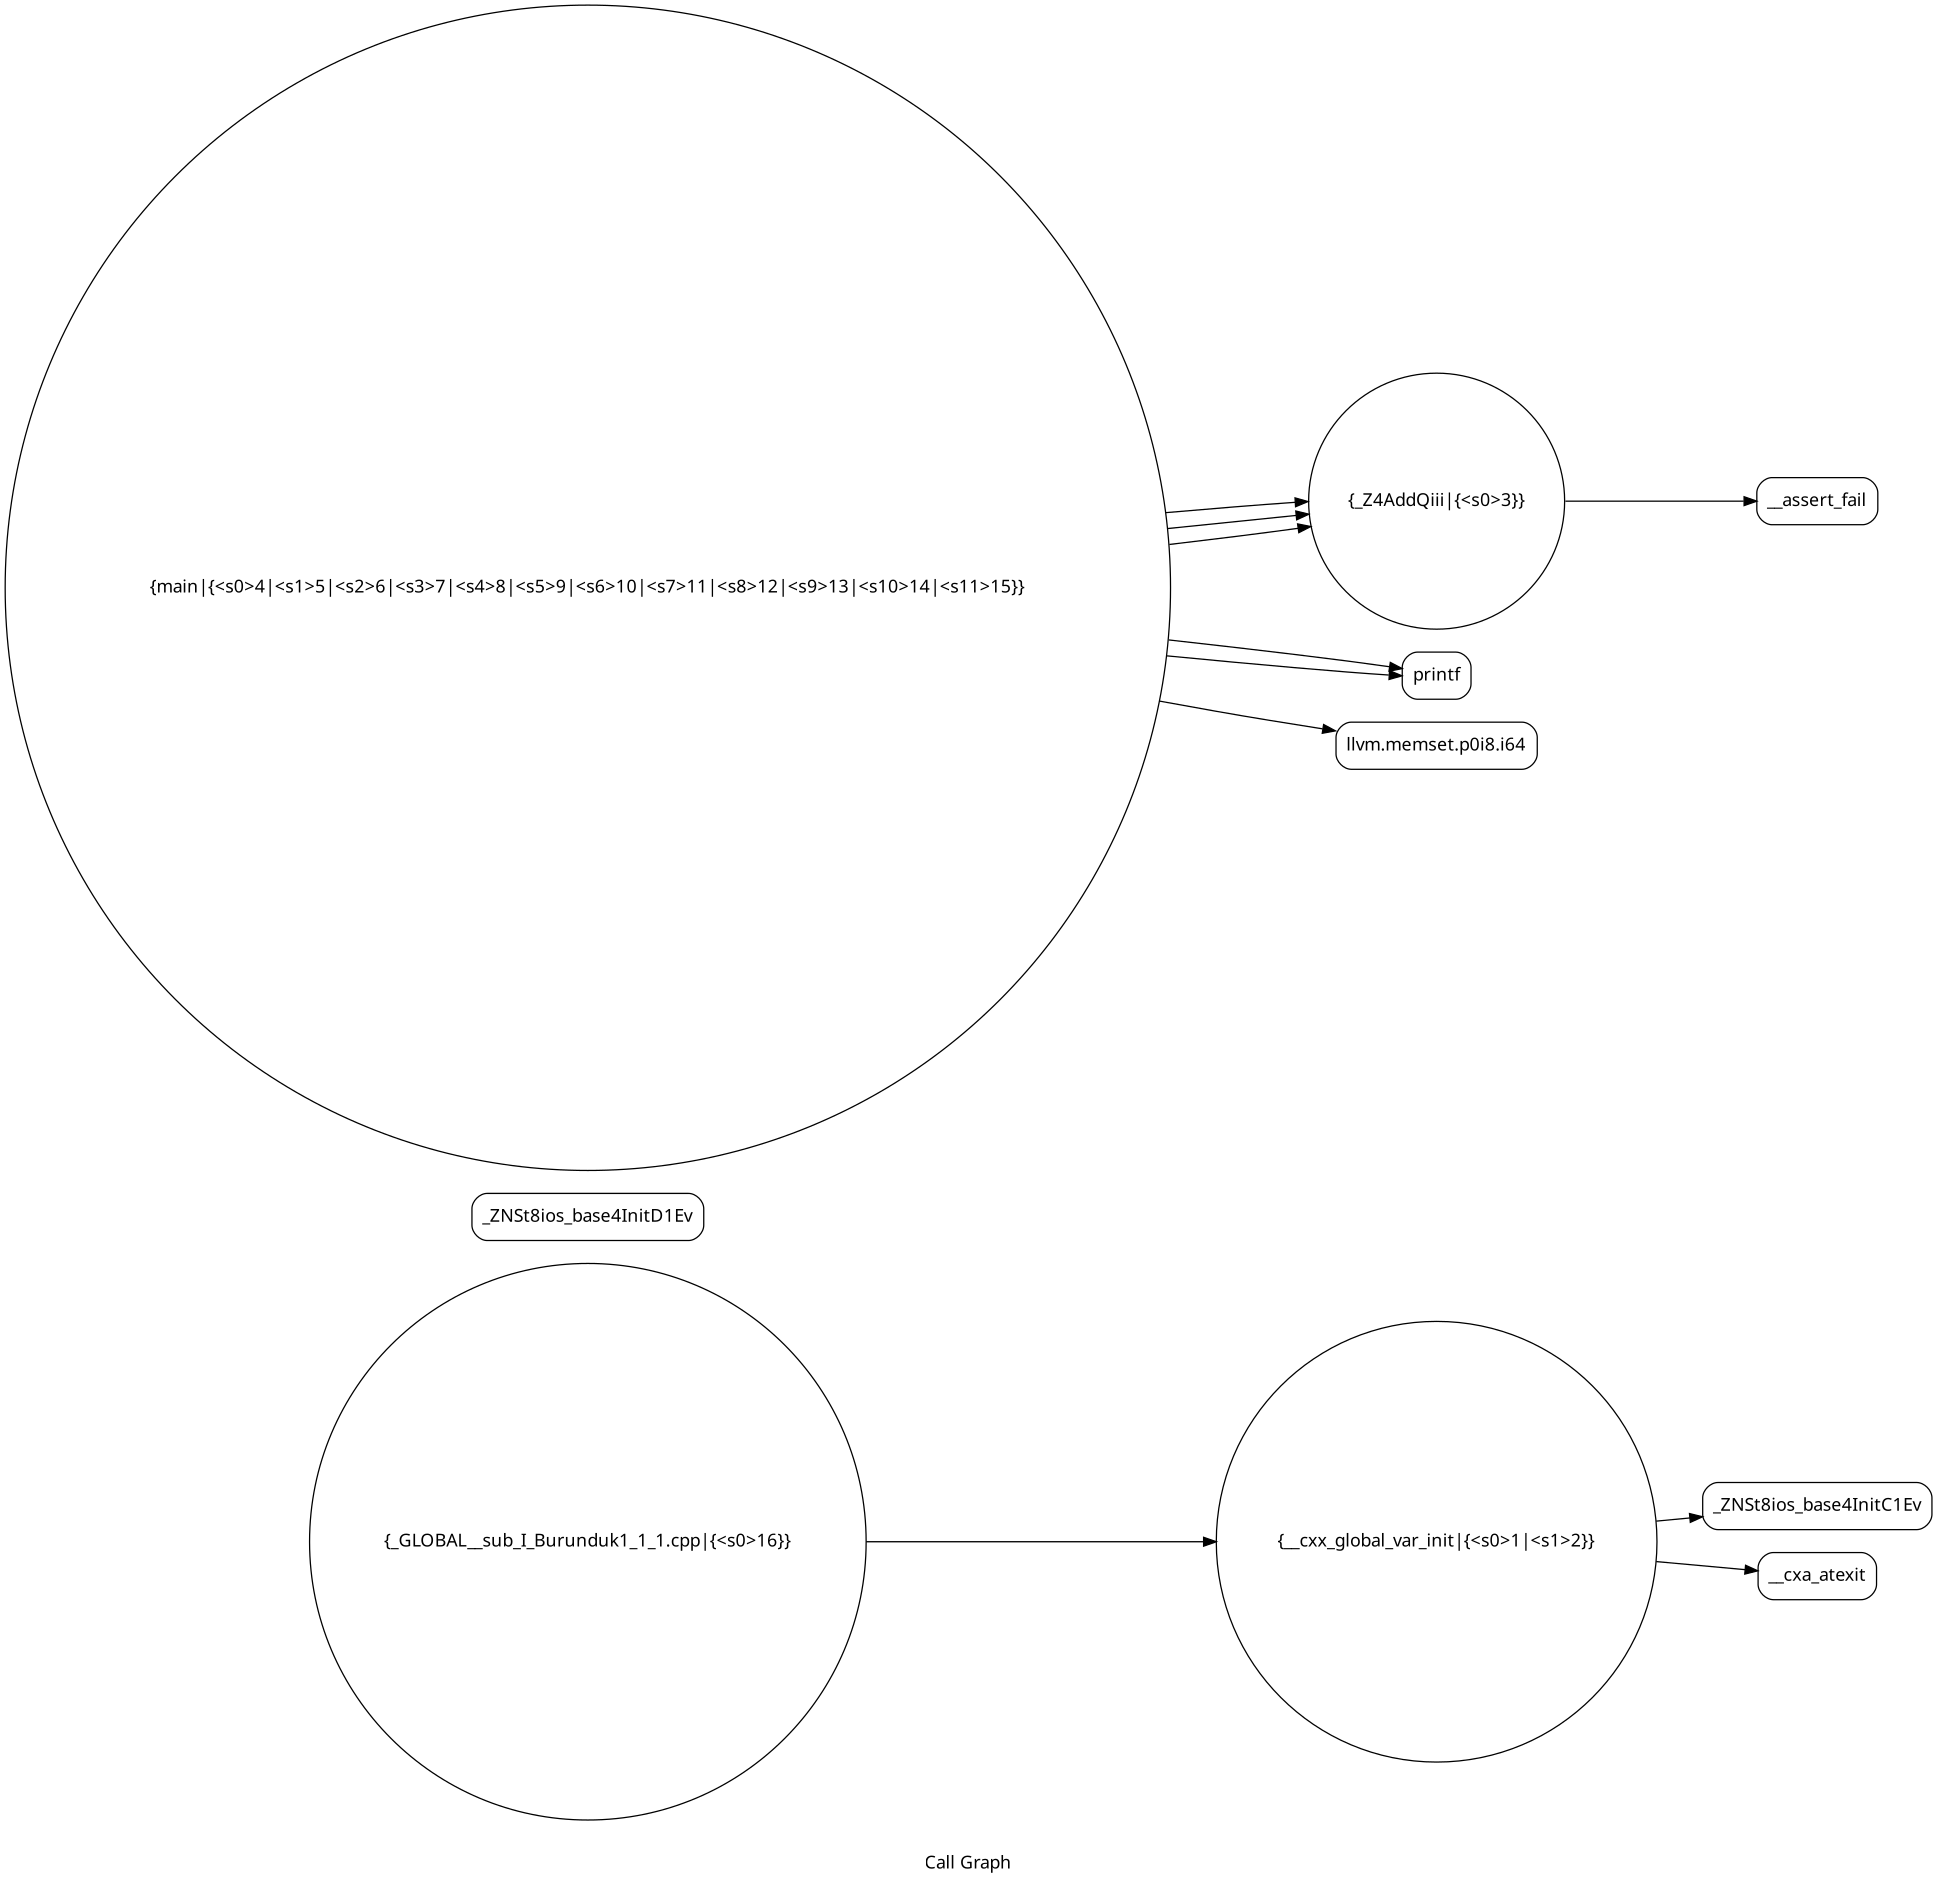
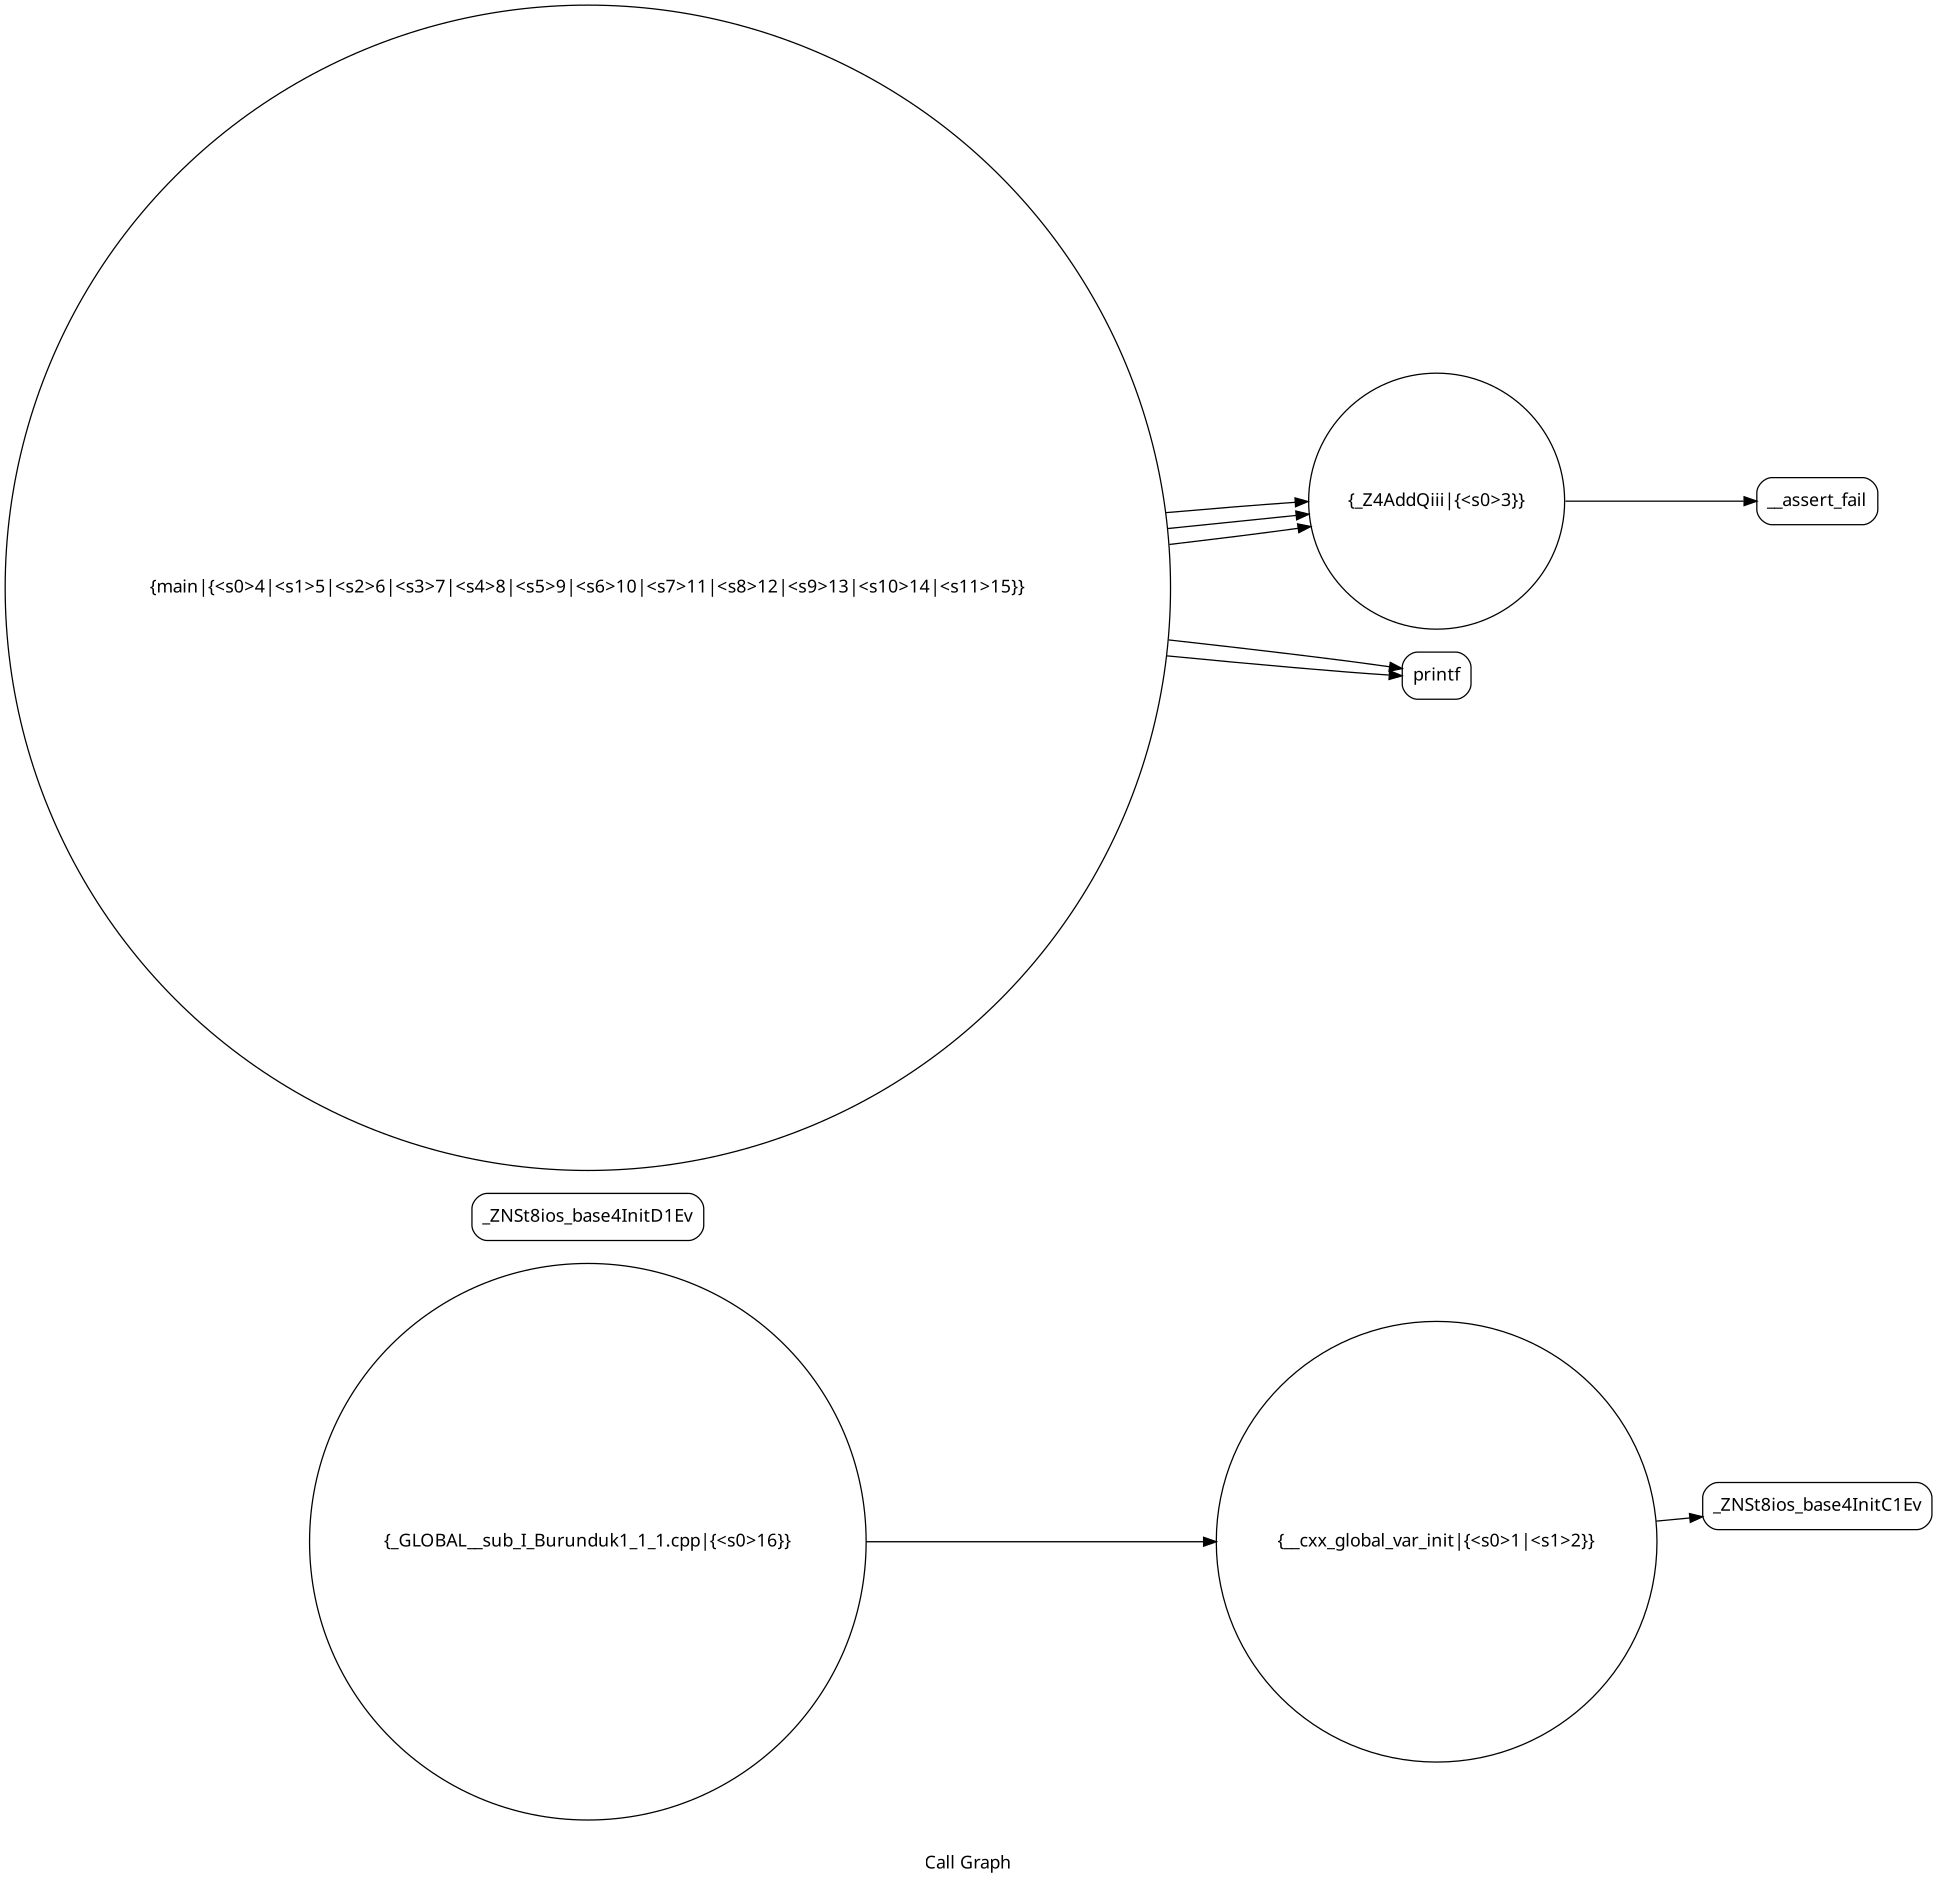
(1437, 746) -> none
(1817, 1576) -> none
